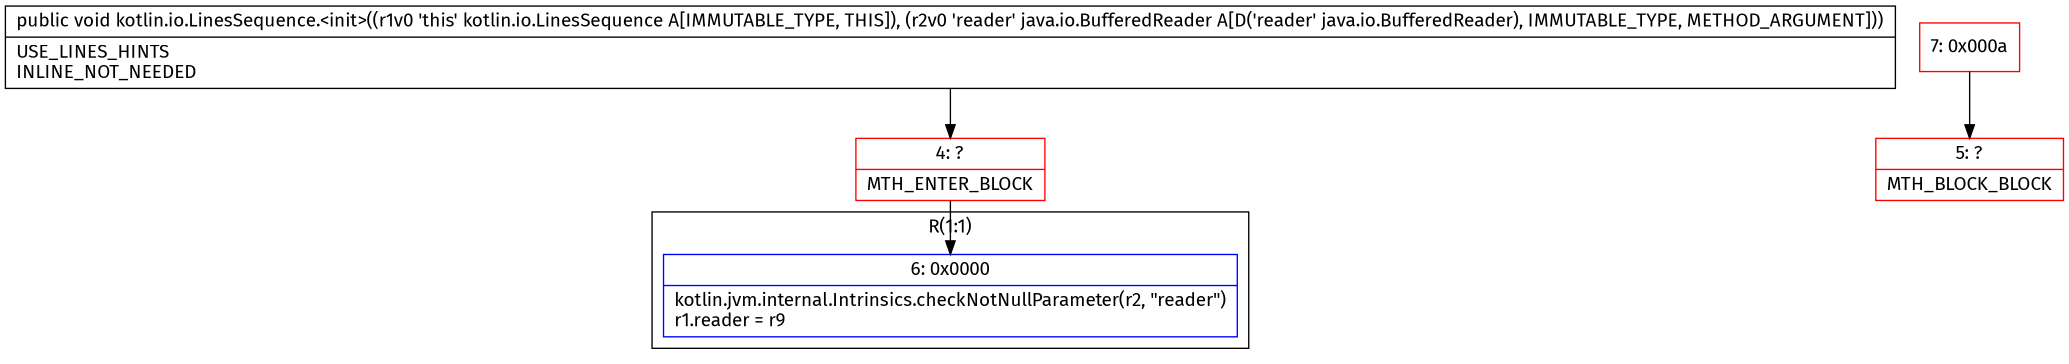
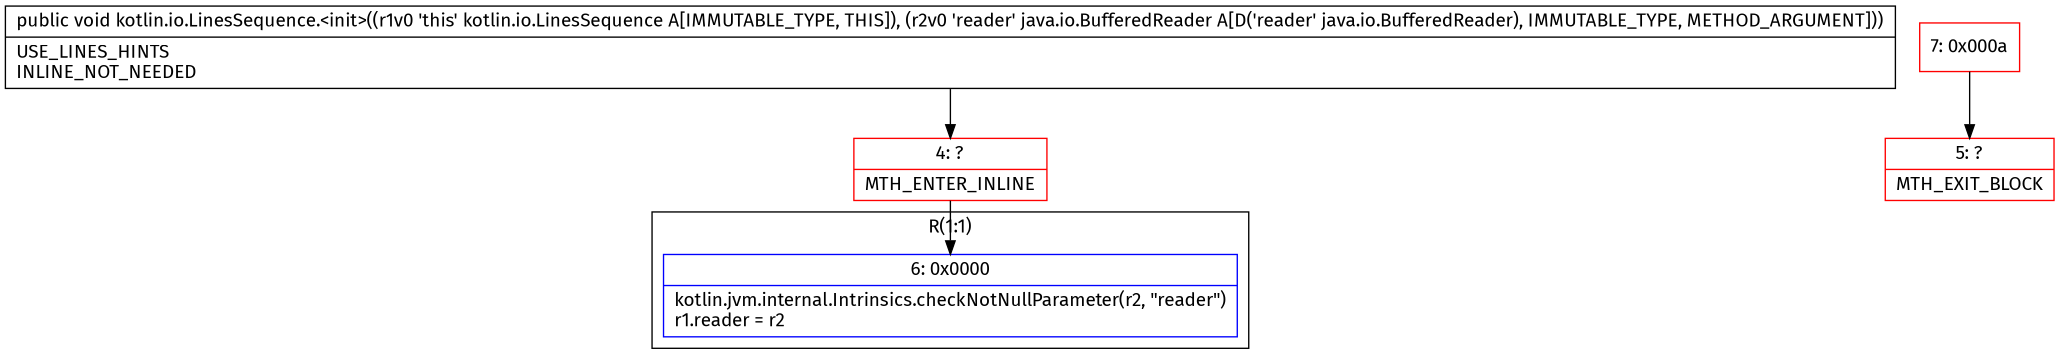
(950, 184) -> (950, 184)
(1970, 184) -> (1970, 184)
(730, 321) -> (730, 321)
